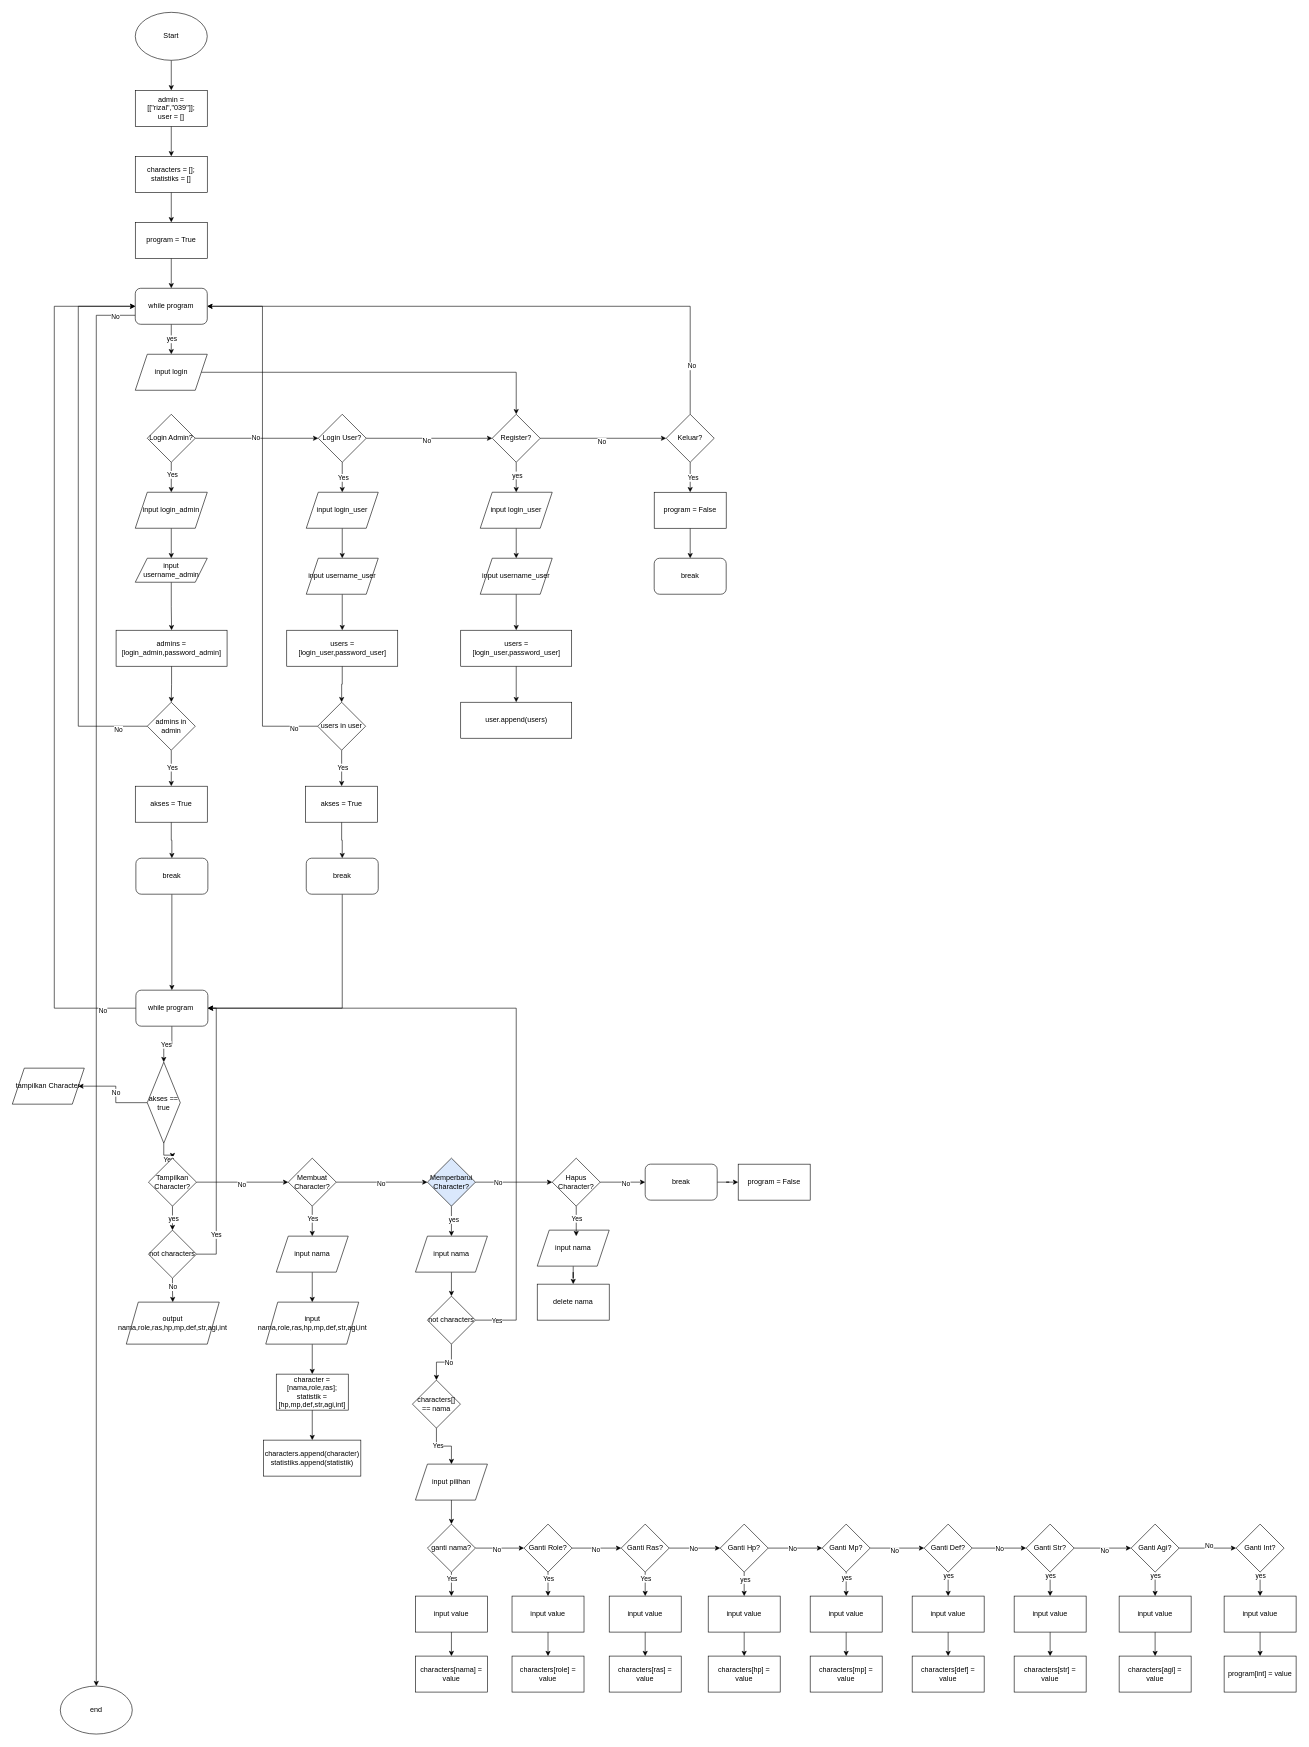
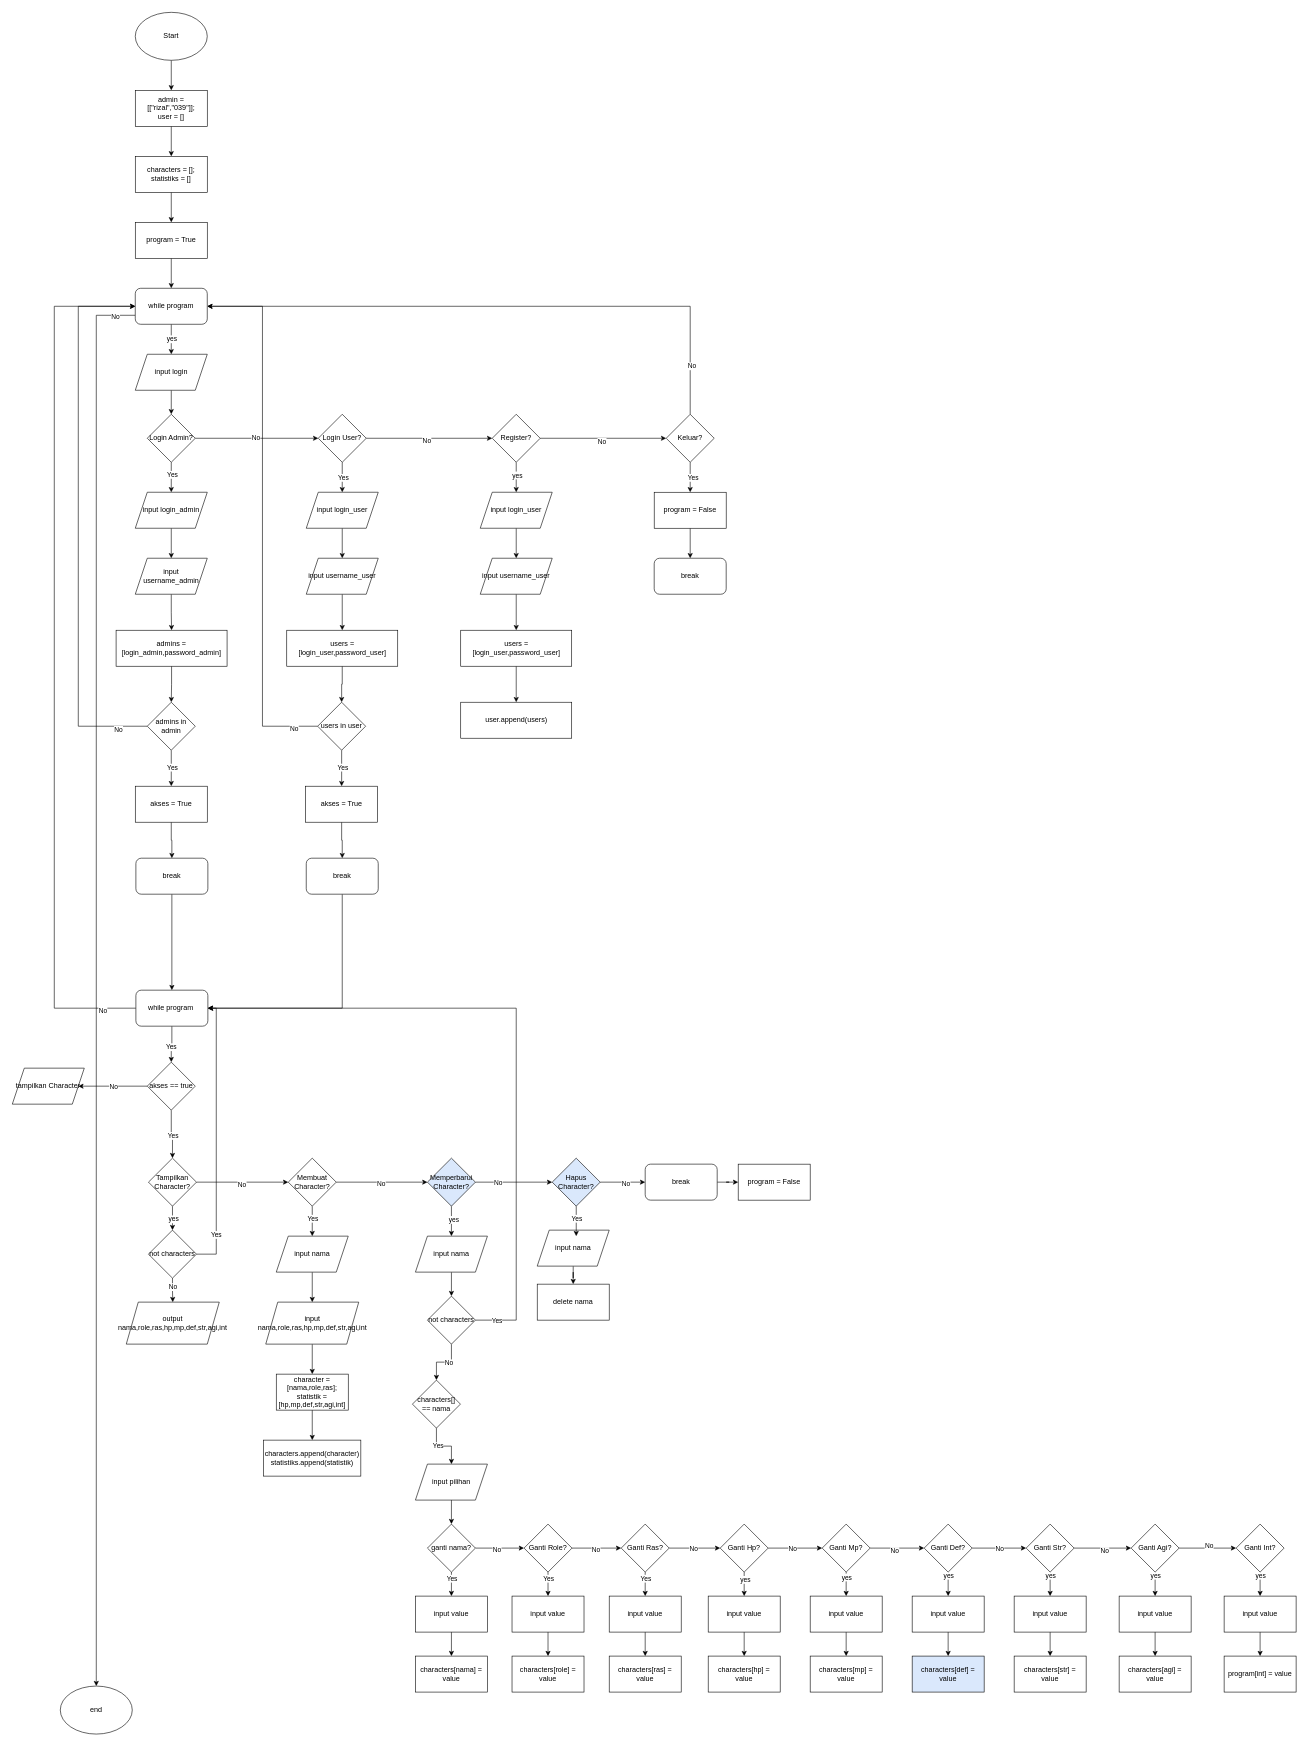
(515, 372) -> (171, 408)
(171, 570) -> (171, 576)
(164, 1103) -> (171, 1086)
(576, 1182) -> (576, 1182)
(948, 1674) -> (948, 1674)
